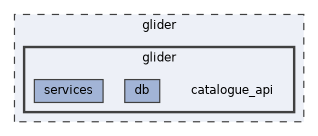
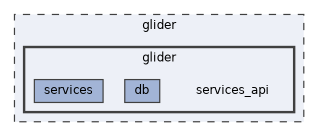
(233, 91) -> (233, 91)
